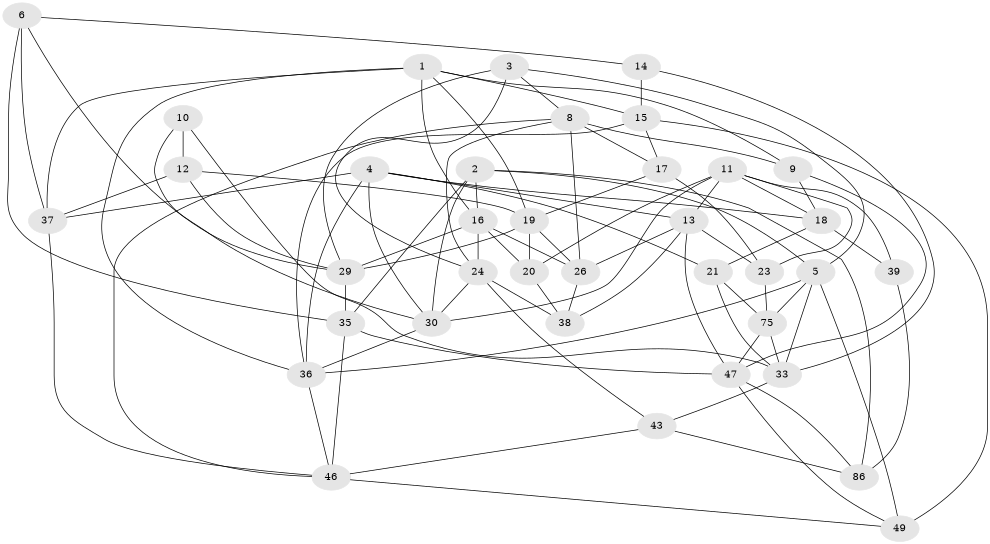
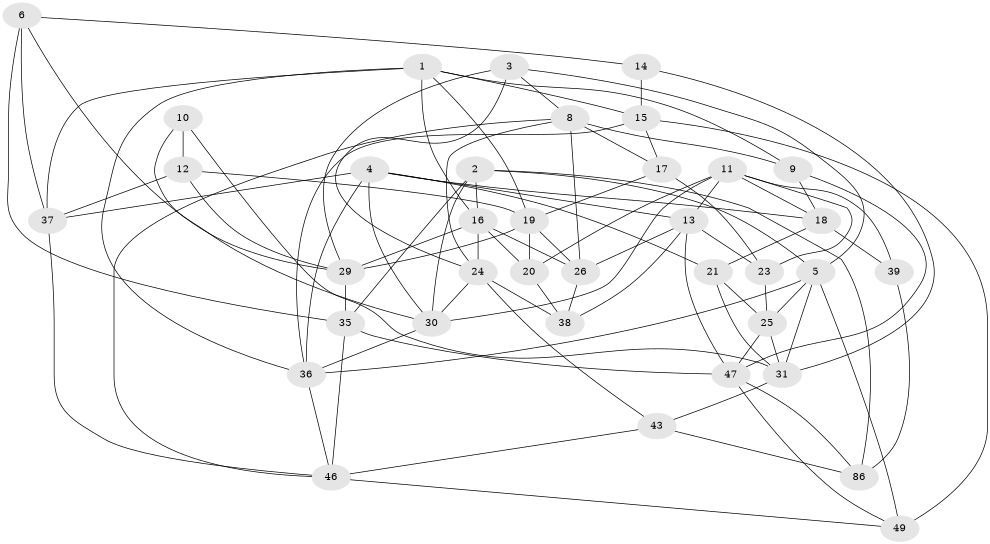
(767, 323) -> (767, 323)
(782, 375) -> (782, 375)
